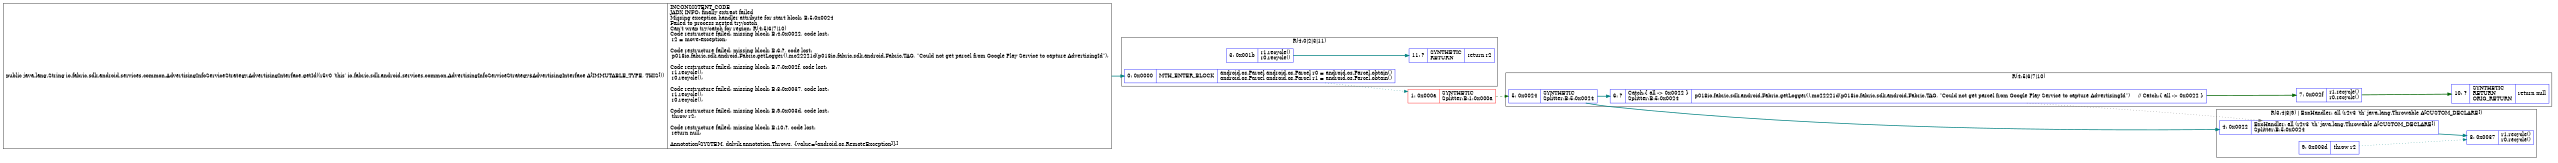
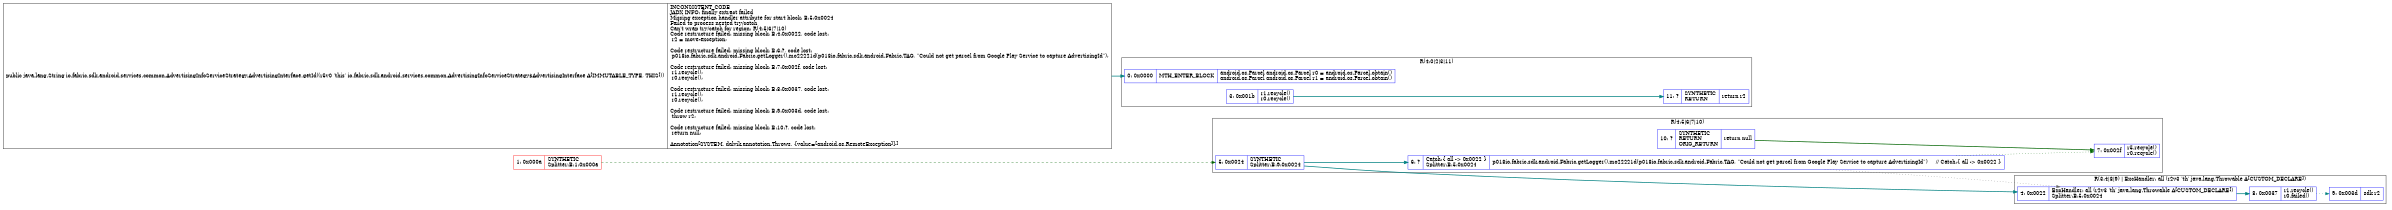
(1377, 88) -> none
(2344, 92) -> (2142, 148)
(2250, 95) -> (2023, 154)
(2405, 95) -> (1923, 145)
(1569, 99) -> (1276, 165)
(2516, 140) -> (2297, 196)
(2411, 143) -> (2321, 194)
(2345, 147) -> (2372, 194)
